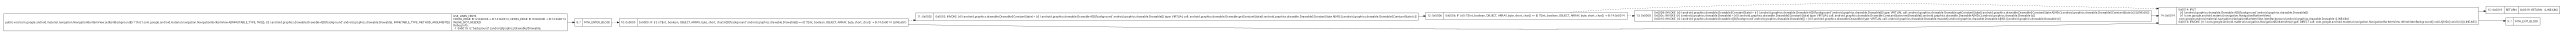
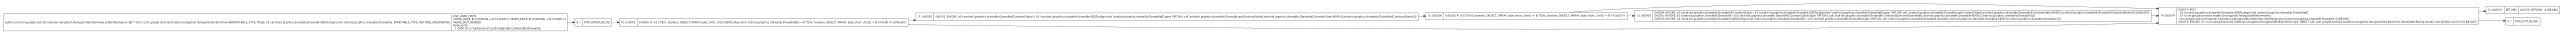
(1864, 4) -> (1864, 4)
